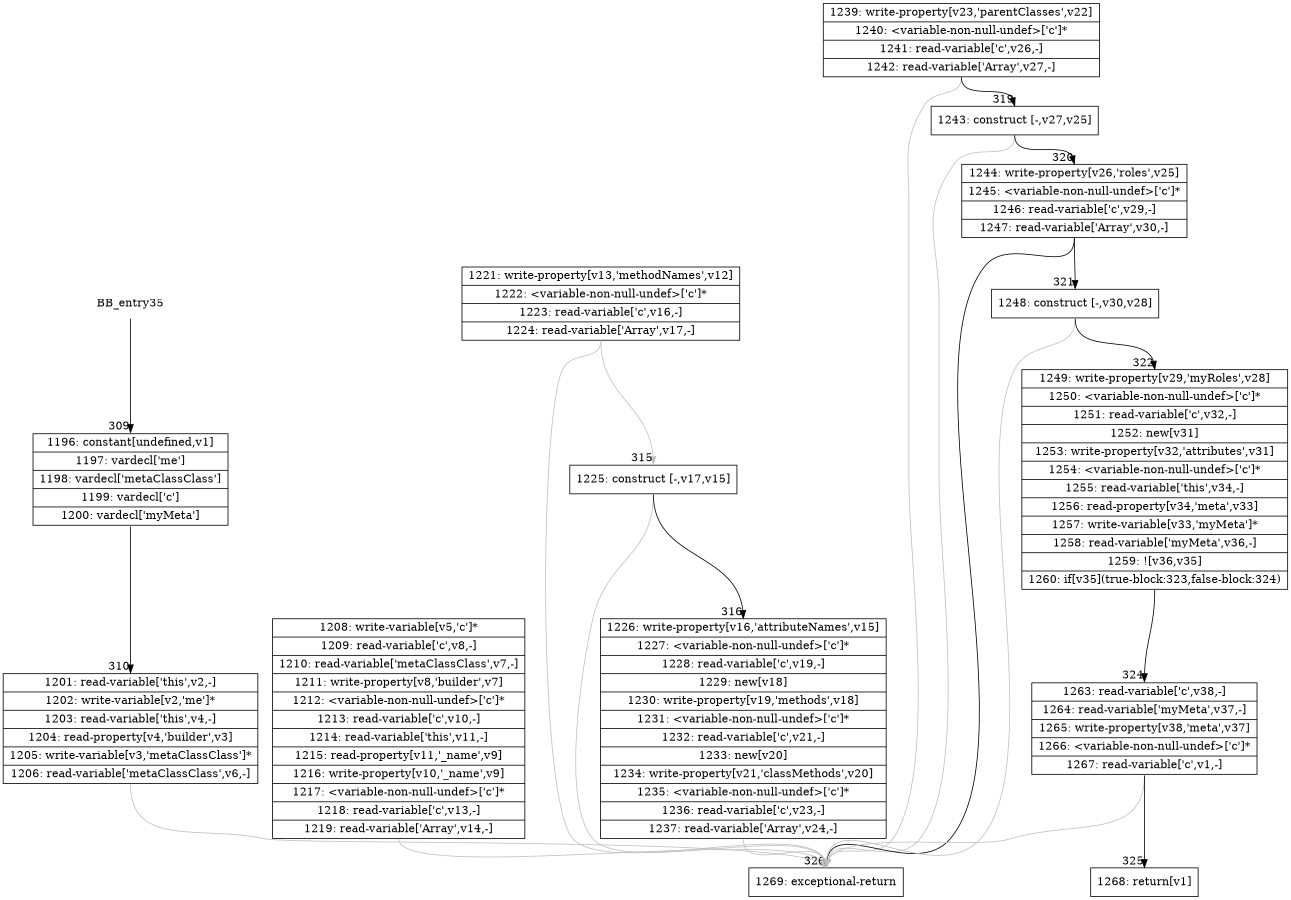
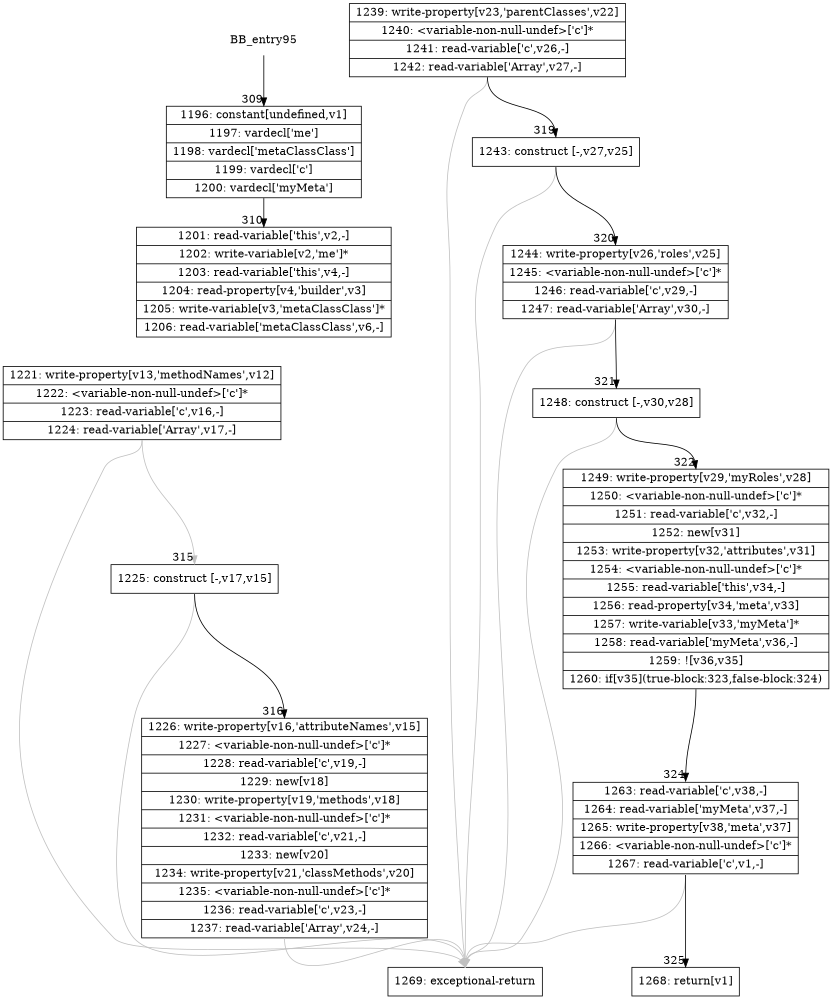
(131, 304) -> (264, 40)
(970, 568) -> (500, 612)
(399, 729) -> none
(462, 843) -> none
